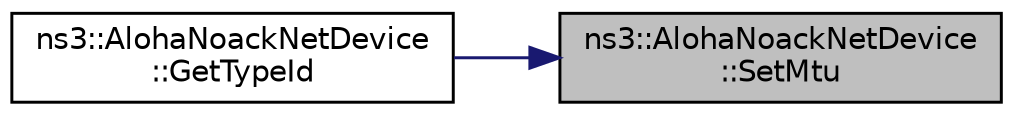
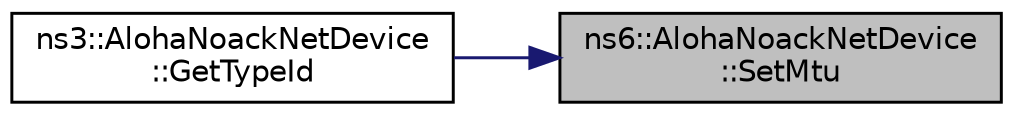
(781, 58) -> (781, 58)
